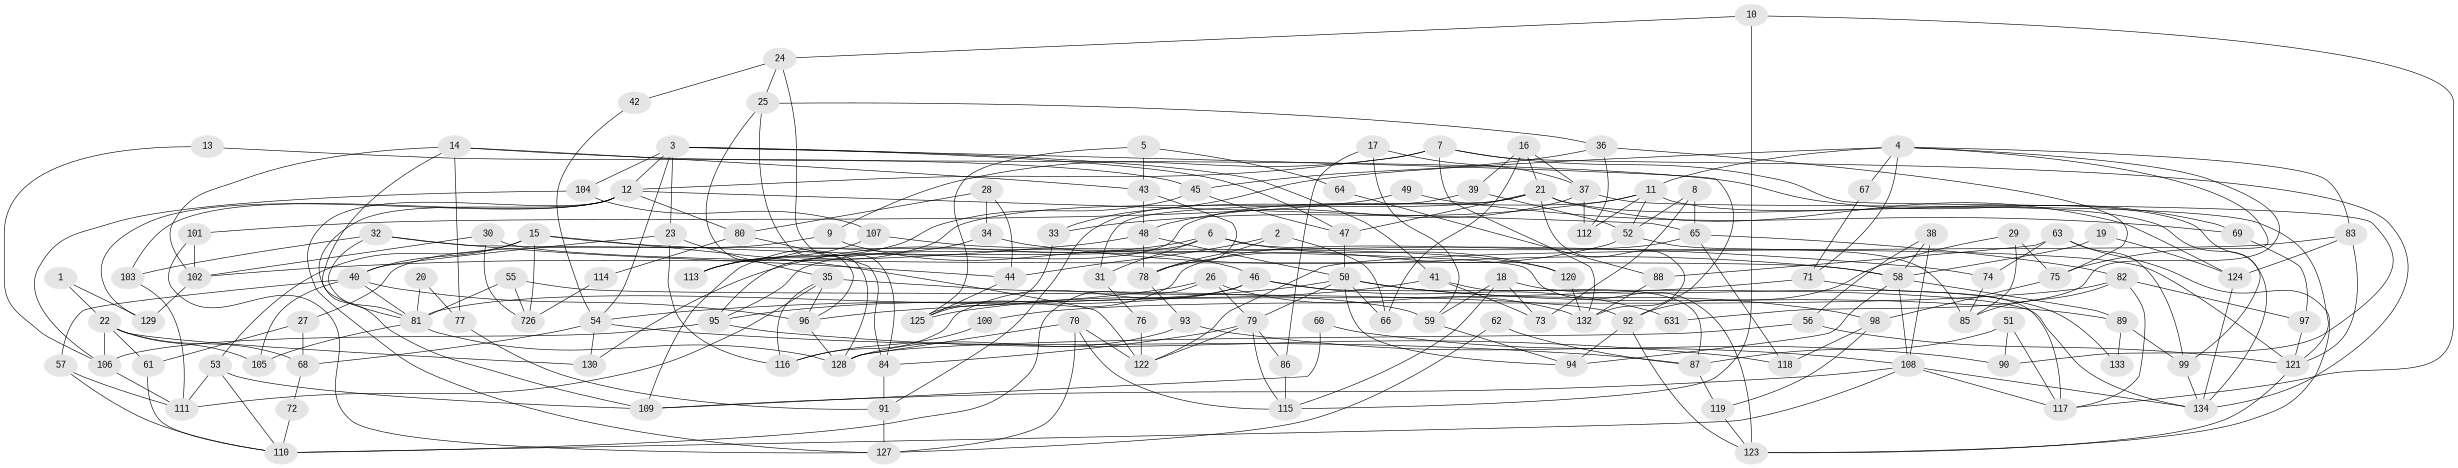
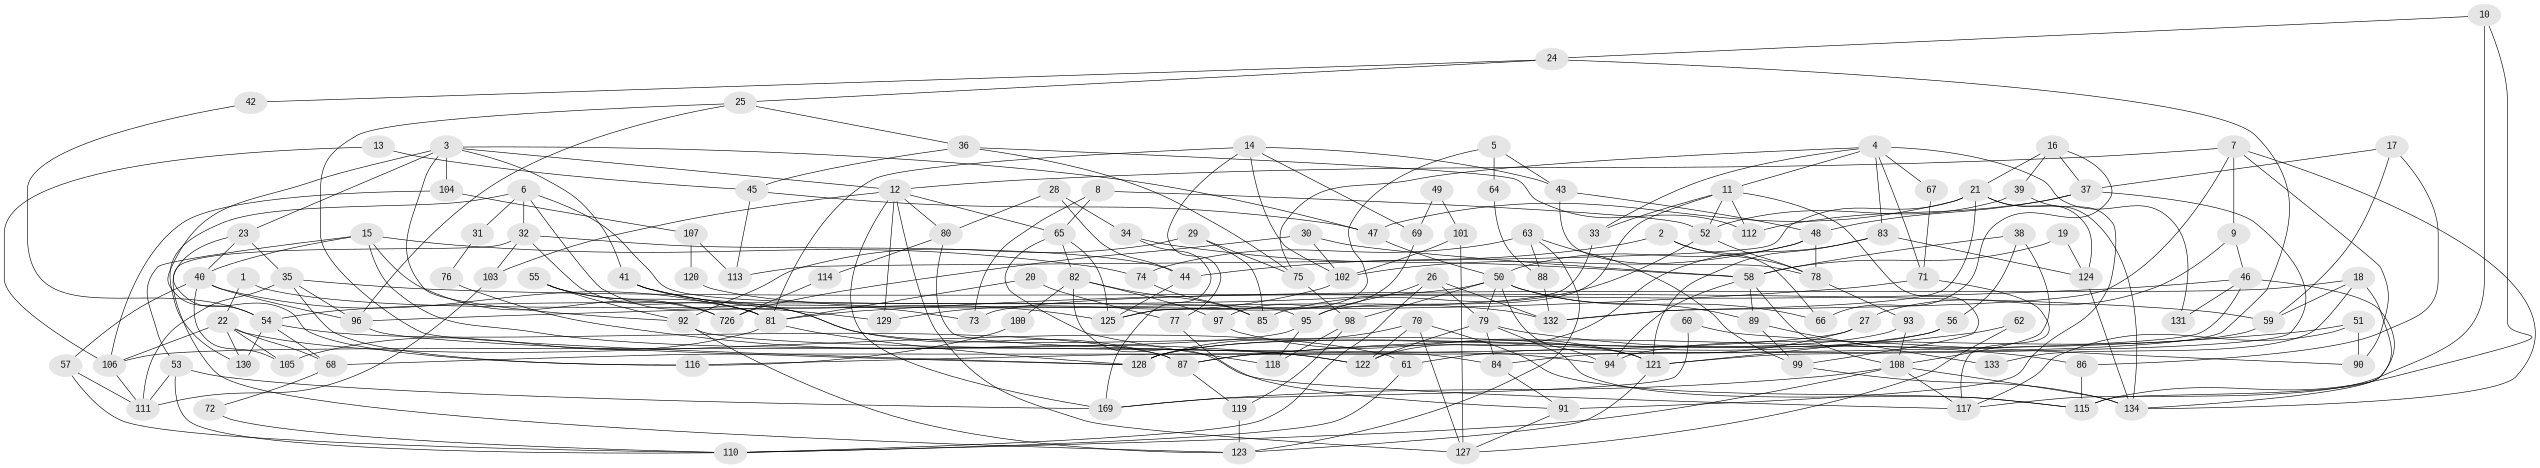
(1298, 206) -> none
(1391, 252) -> (524, 212)
(1672, 322) -> (2178, 322)
(646, 409) -> (1105, 409)
